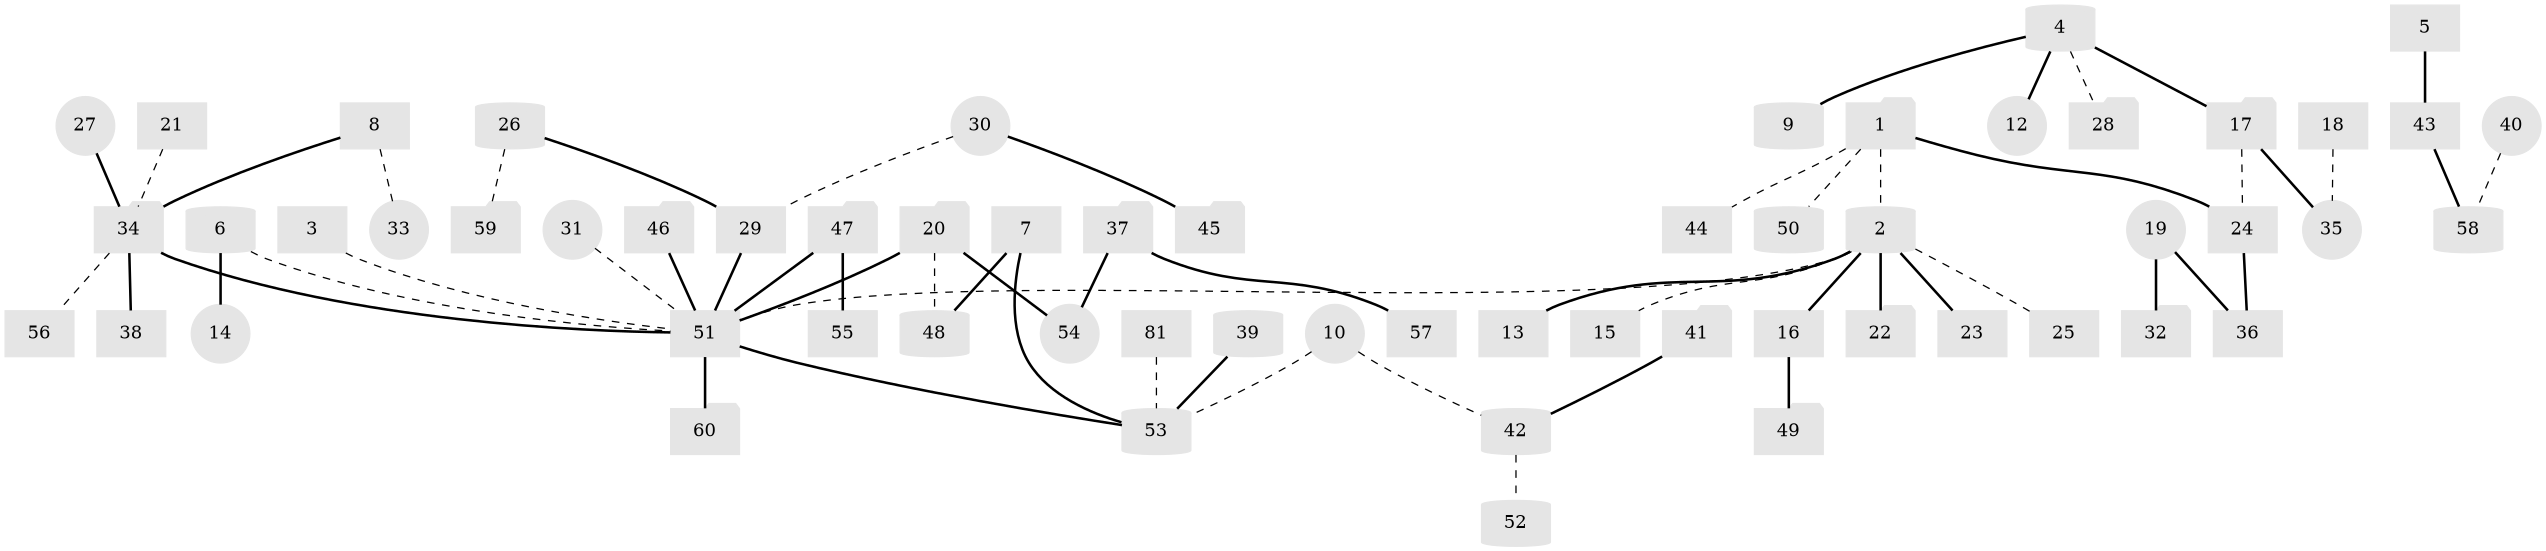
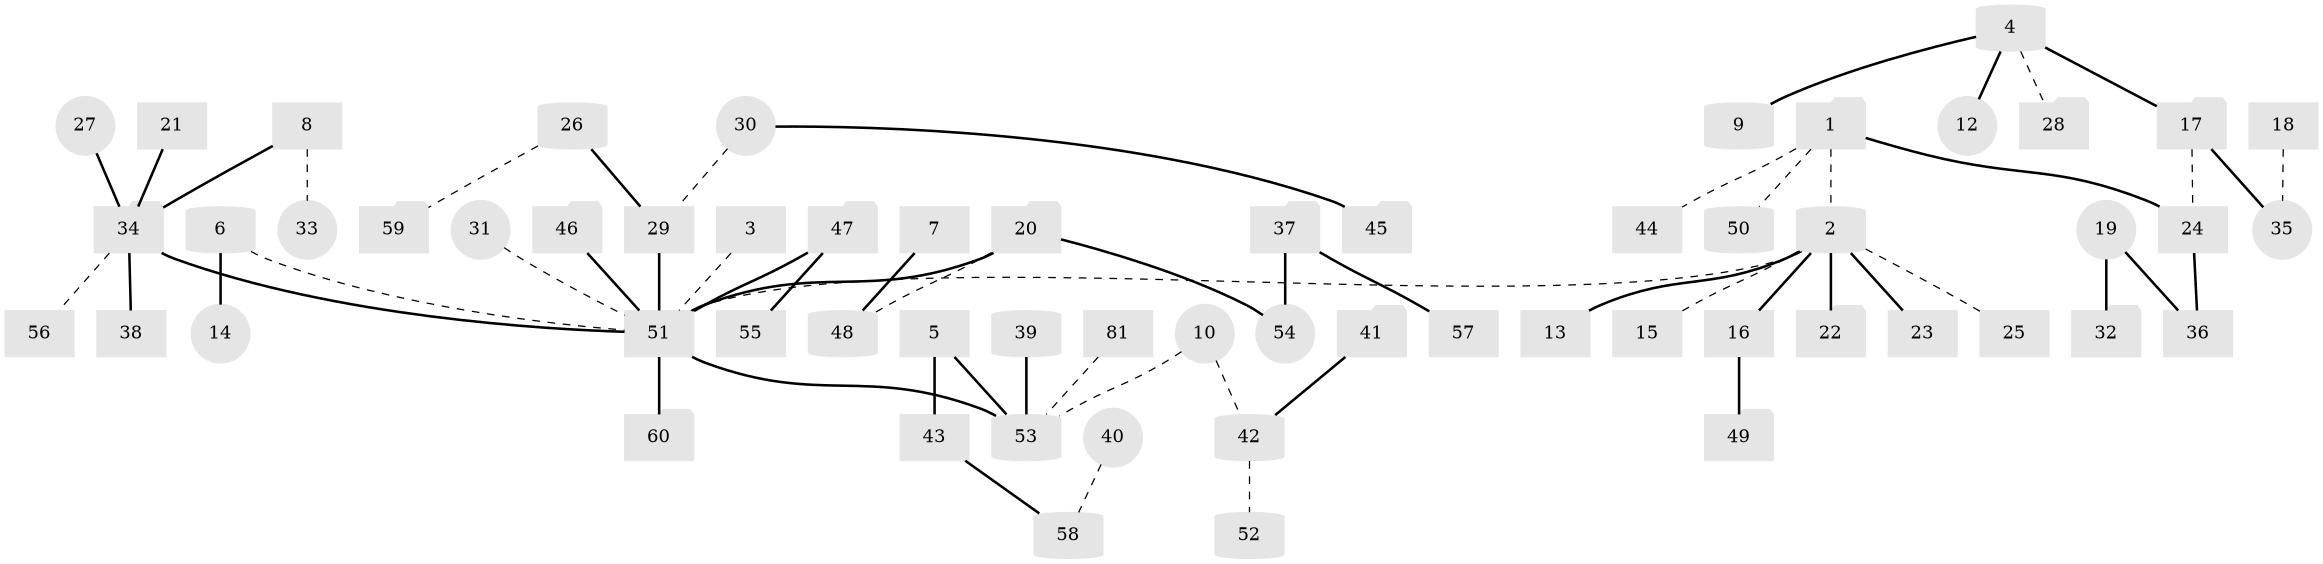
(150, 178) -> (150, 178)
(1029, 363) -> (980, 386)
